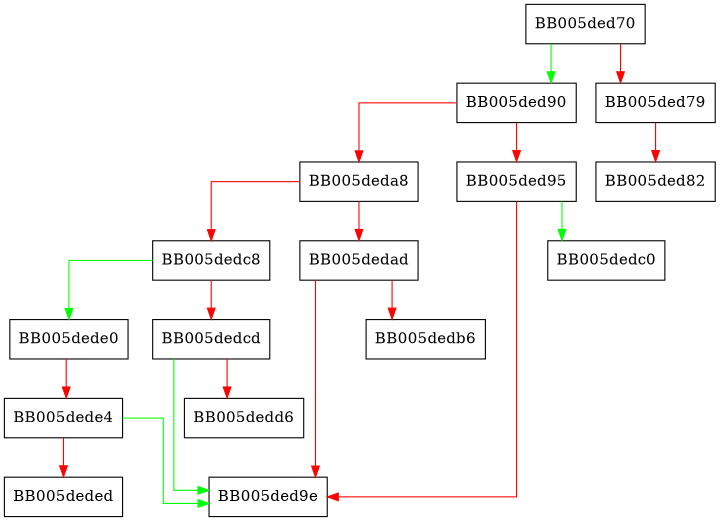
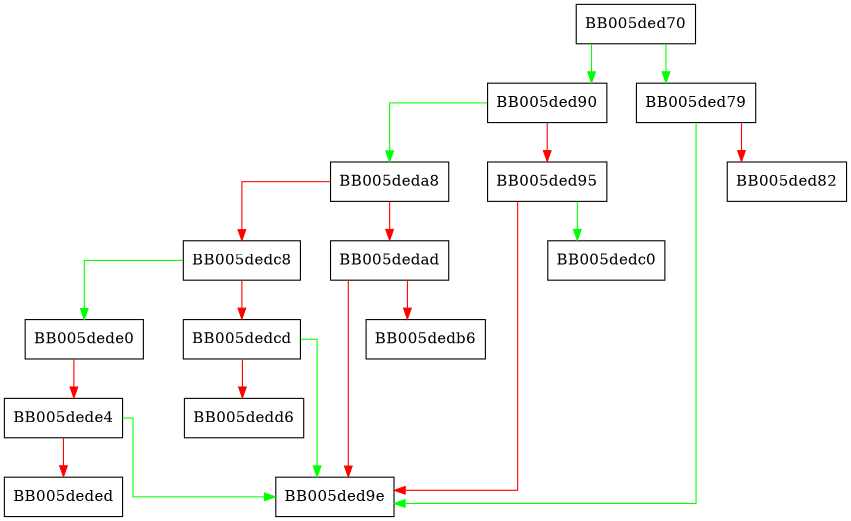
(621, 58) -> (666, 58)
(384, 103) -> (414, 103)
none -> (696, 459)
